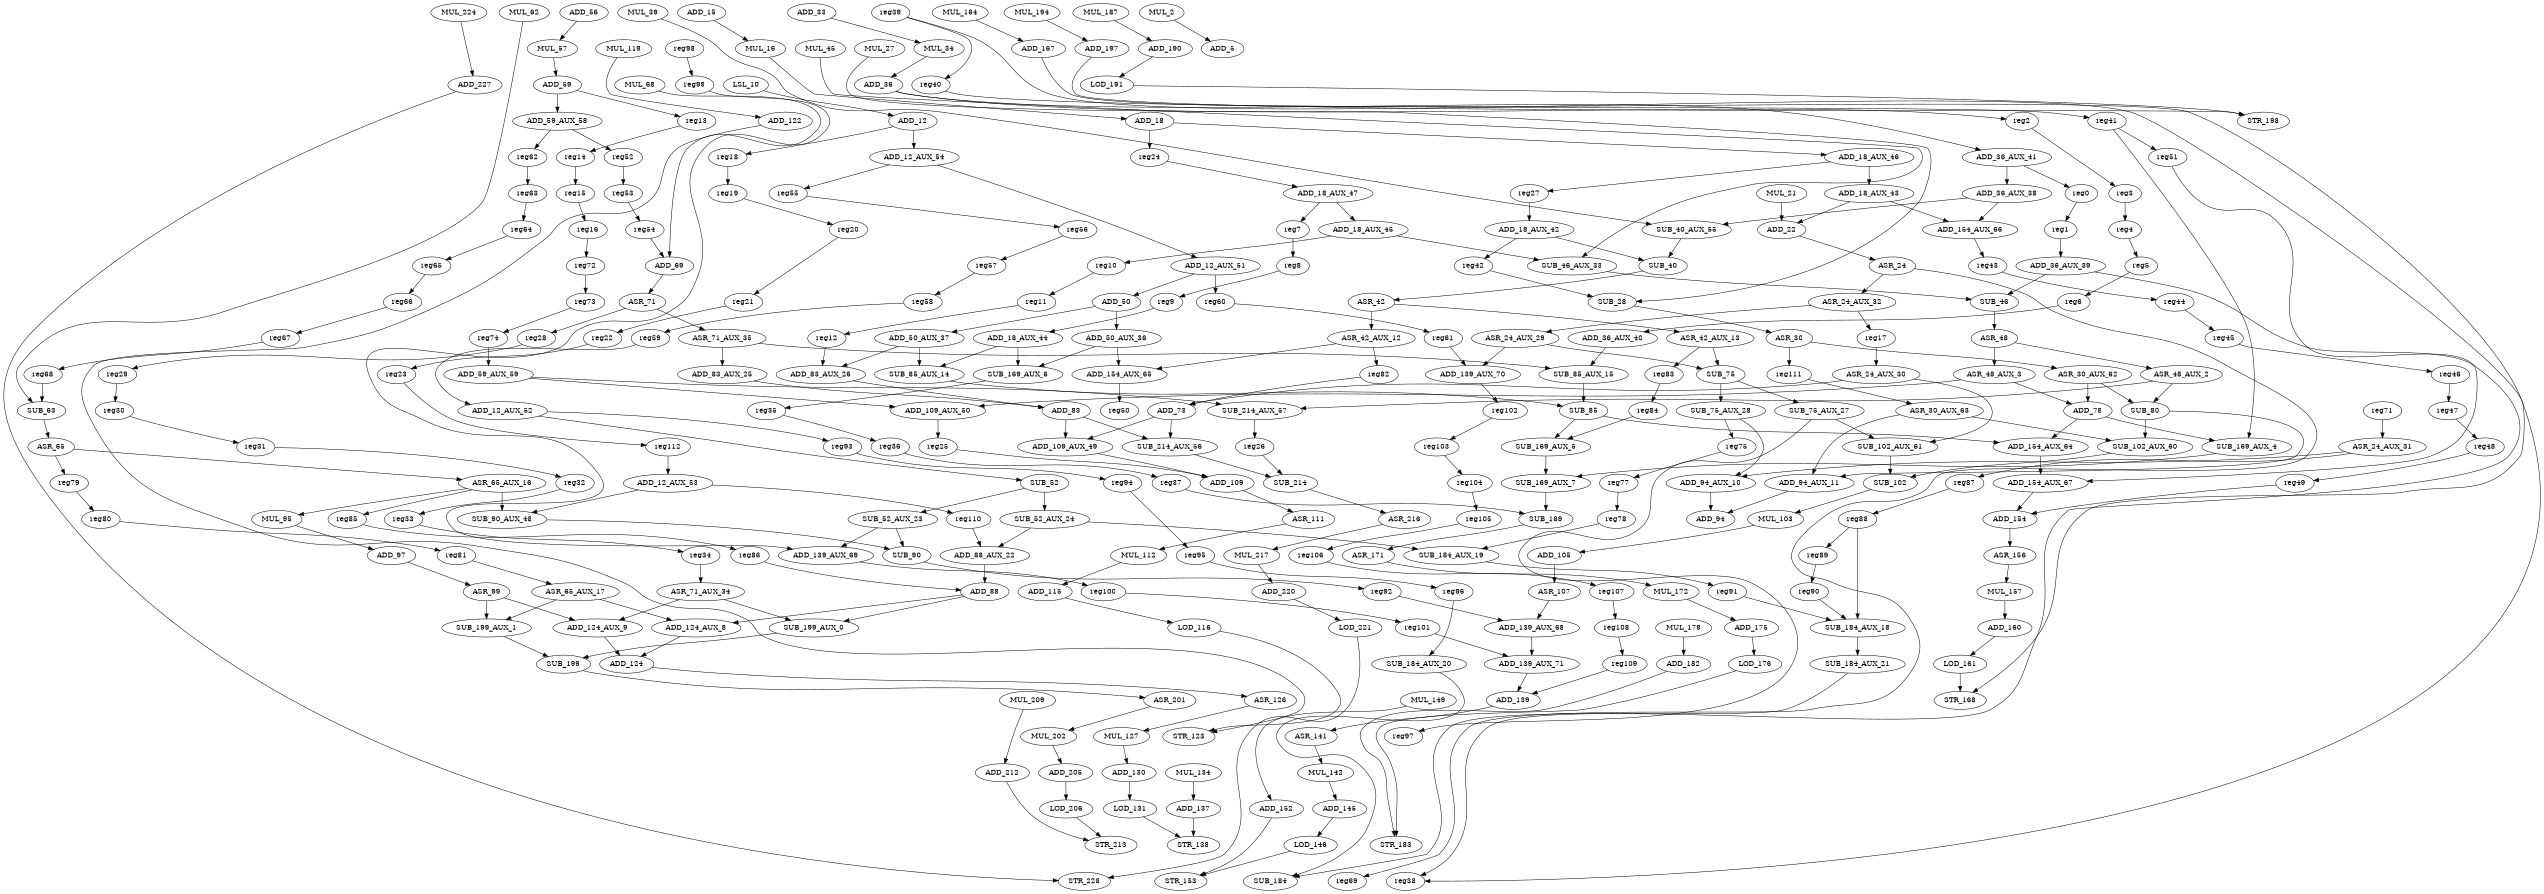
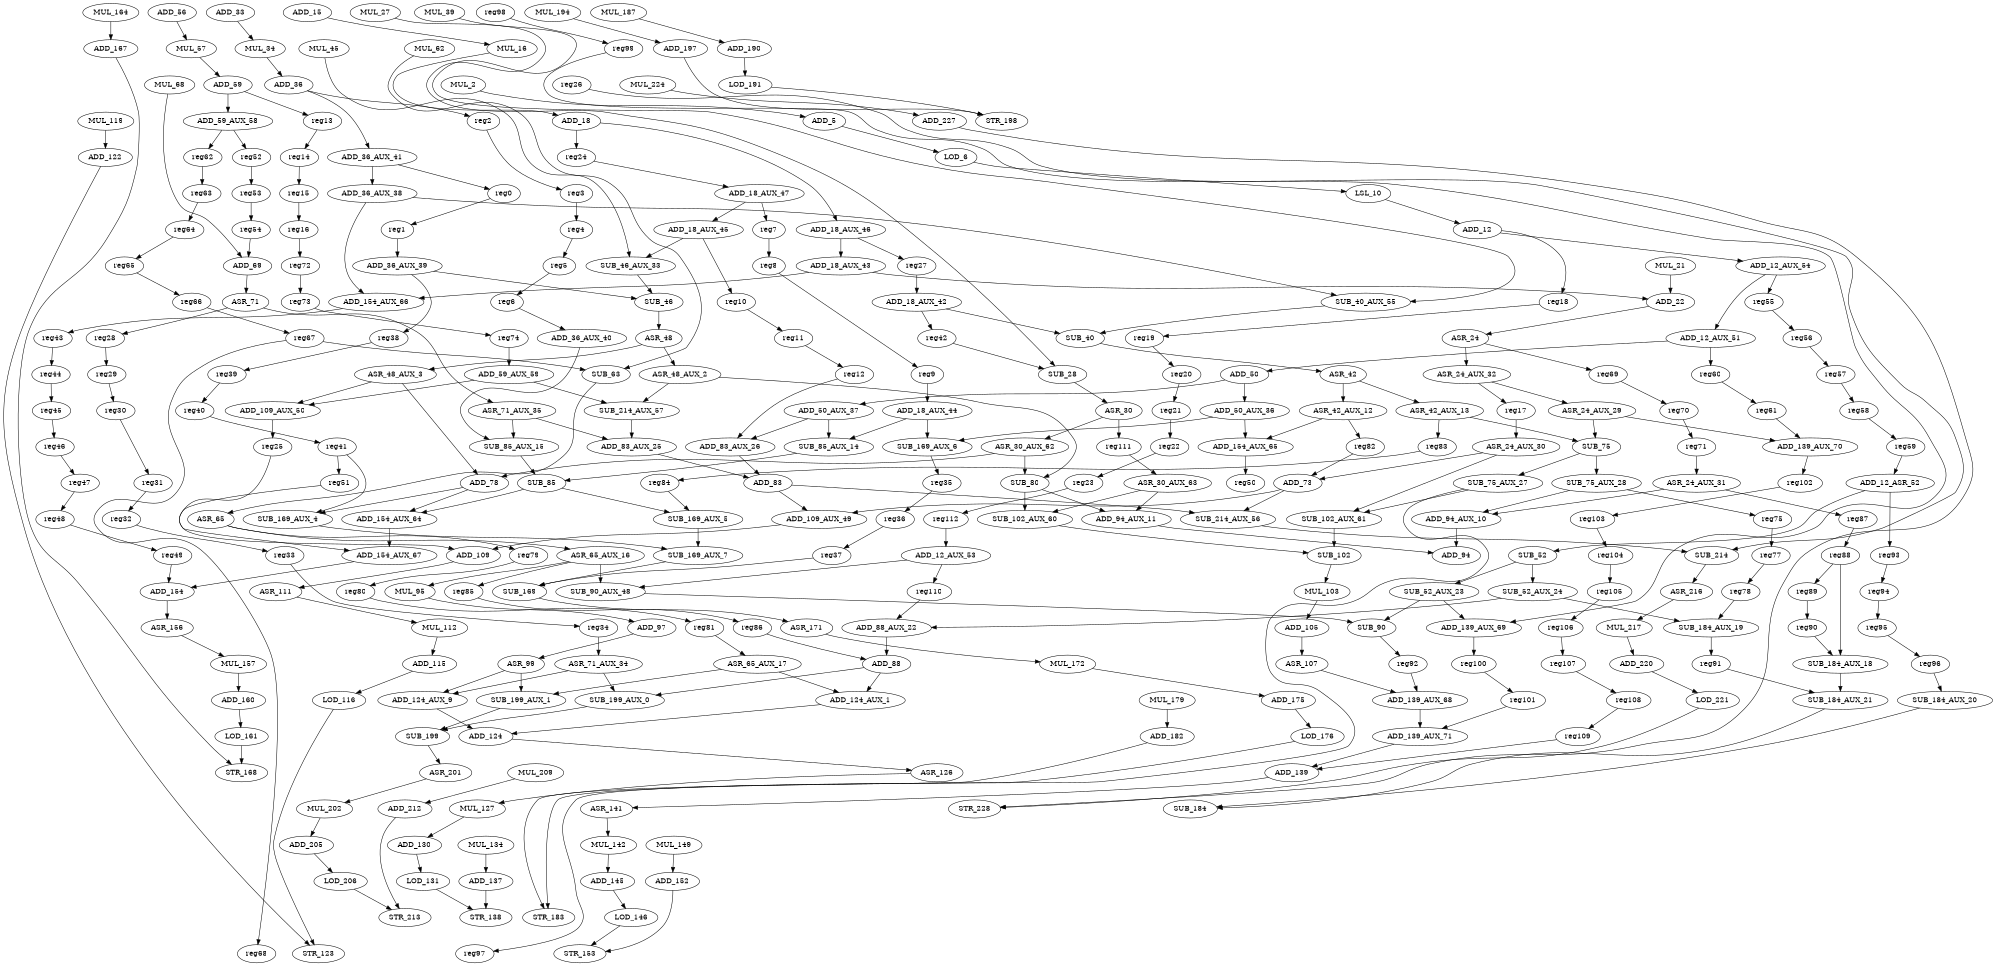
none -> (956, 157)
(2380, 274) -> (310, 356)
(42, 390) -> (452, 355)
(503, 411) -> (1890, 483)
none -> (1679, 411)
(1255, 426) -> (632, 426)
(1789, 609) -> (1768, 680)
(696, 628) -> (860, 700)
